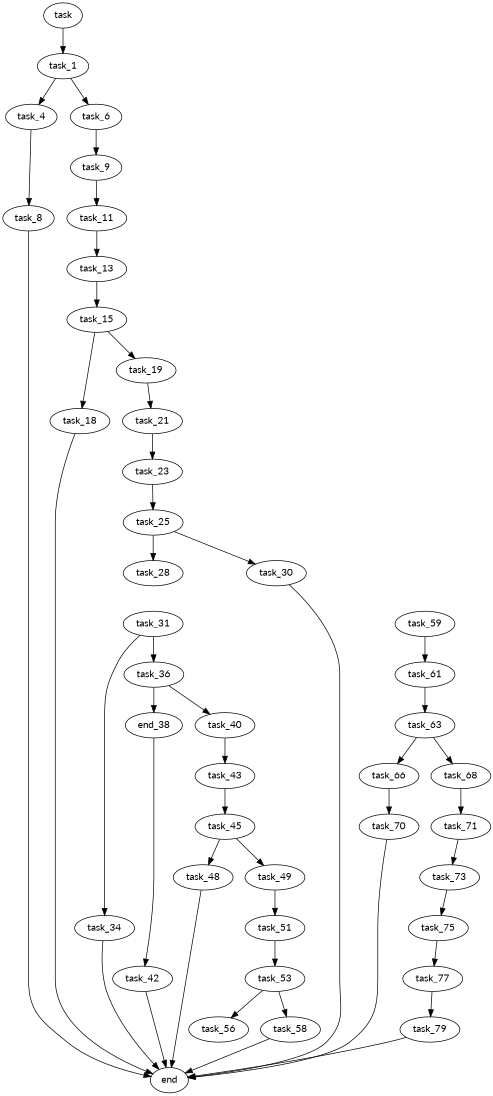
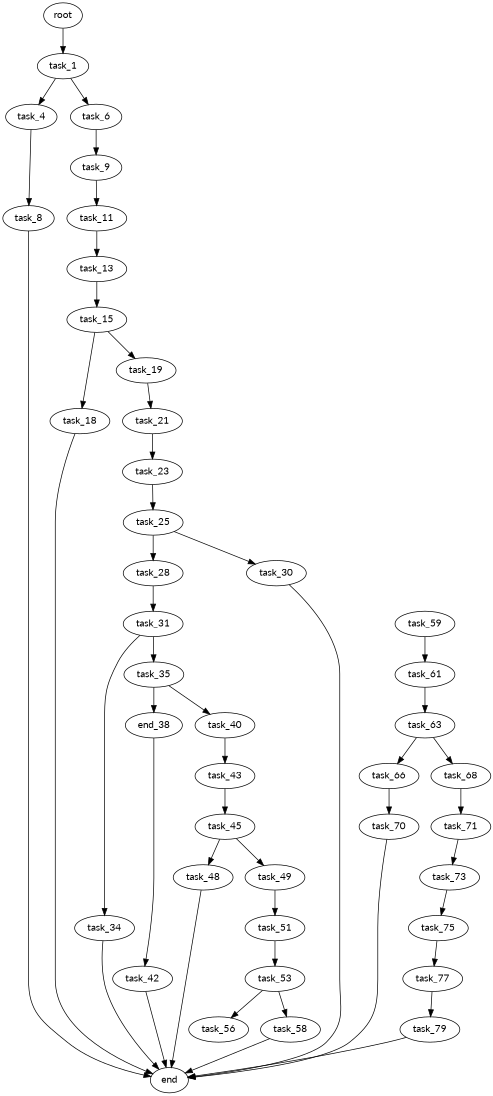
(63, 15) -> (63, 15)
none -> (153, 595)
(154, 675) -> (154, 675)
